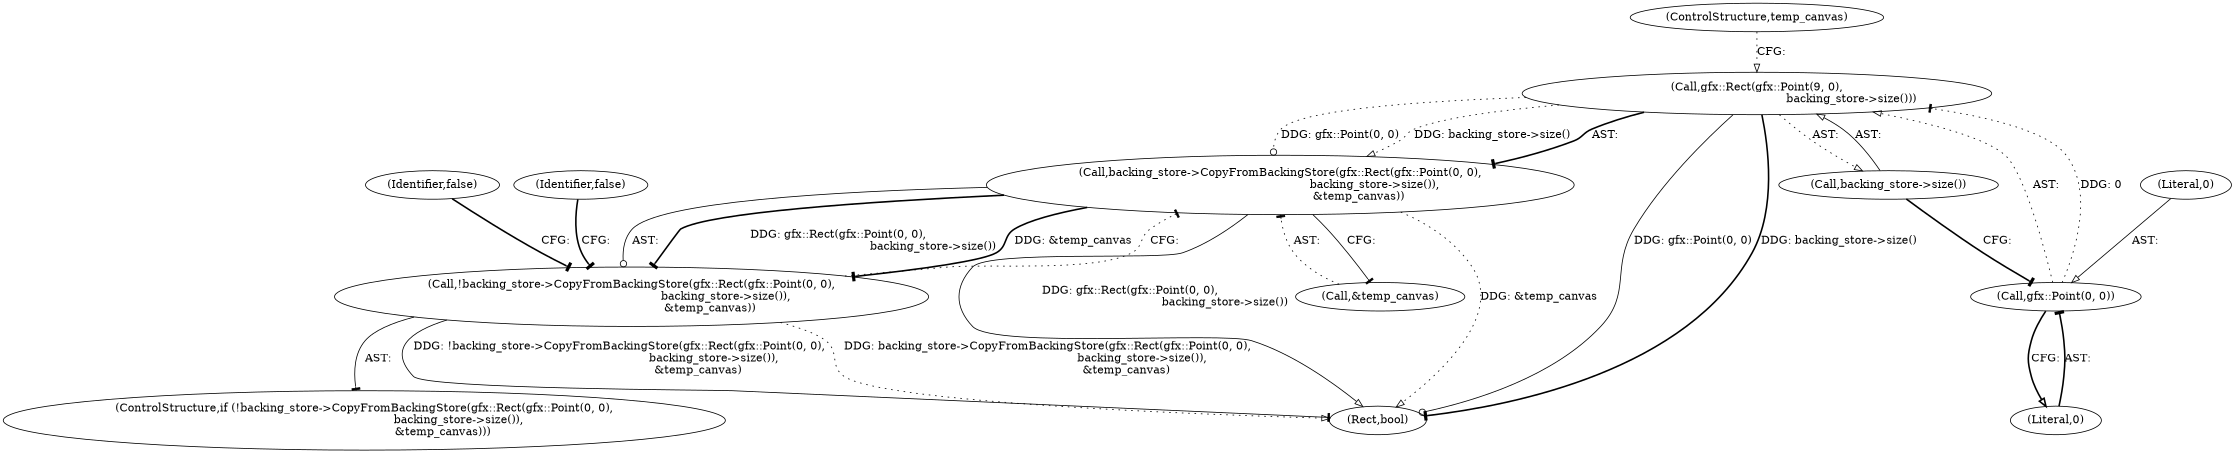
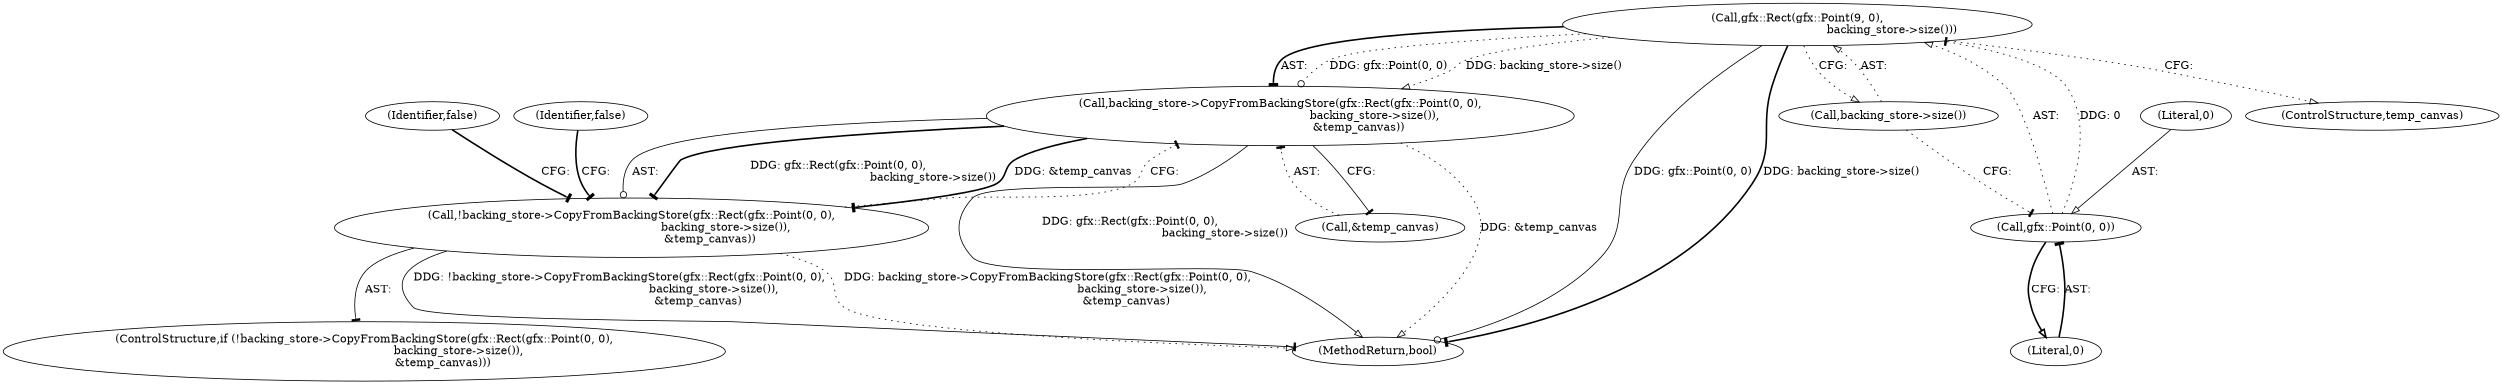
(1757, 48) -> (2130, 65)
(1828, 135) -> (1835, 66)
(1855, 140) -> (1863, 74)
(1966, 242) -> (1966, 173)
(1378, 420) -> (1378, 351)
